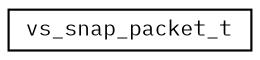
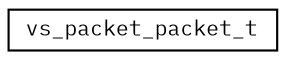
(130, 30) -> (143, 30)
